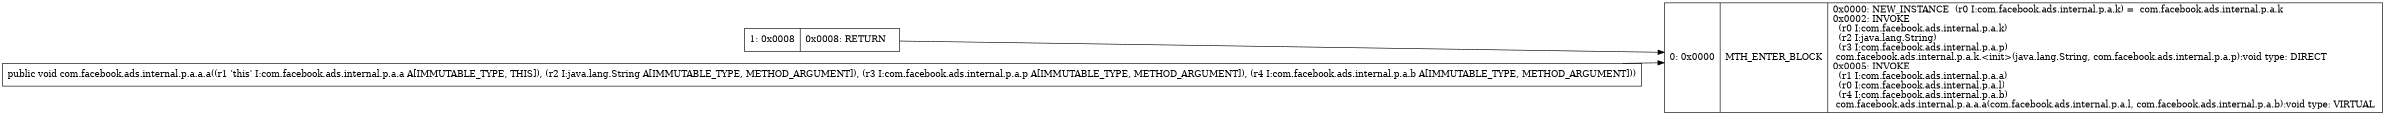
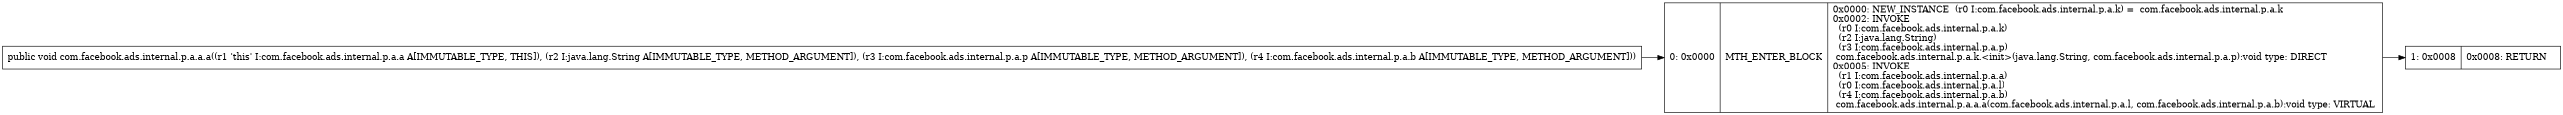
(1279, 47) -> (2391, 58)
